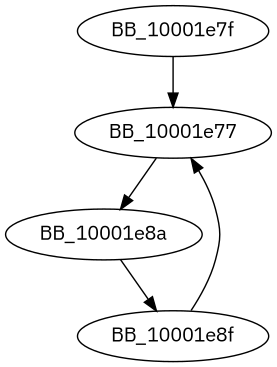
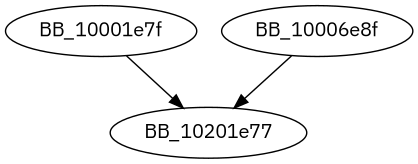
(173, 133) -> (208, 133)
(104, 234) -> none
(173, 336) -> (317, 31)
